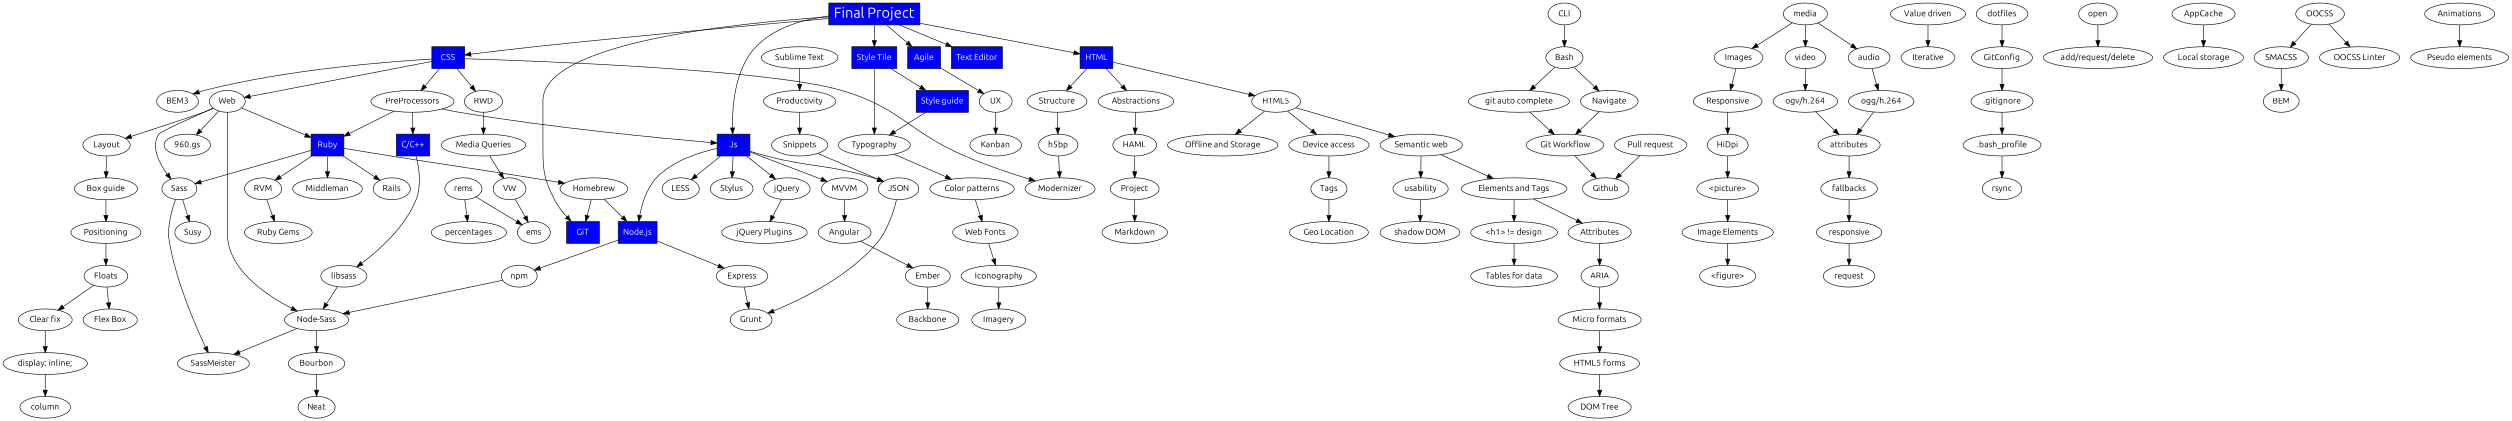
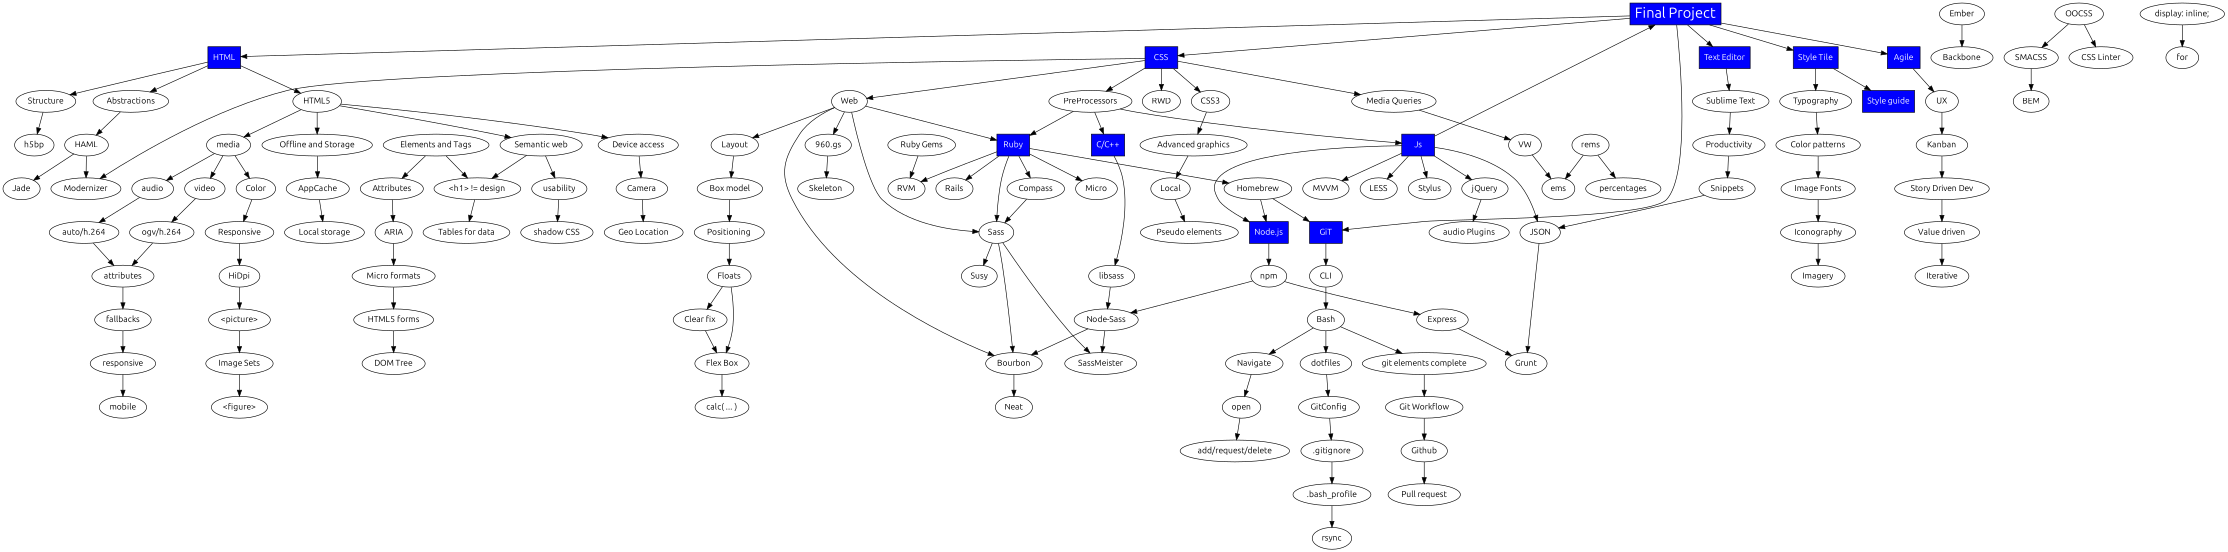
(2460, 14) -> (1170, 189)
(754, 49) -> (1542, 82)
(1739, 58) -> (256, 189)
(2359, 58) -> (2101, 58)
none -> (1727, 77)
(178, 101) -> (1211, 101)
(1519, 101) -> (1424, 364)
(1881, 101) -> (84, 232)
(483, 120) -> (1266, 77)
(912, 121) -> none
(1590, 121) -> (1249, 383)
none -> (275, 122)
none -> (1194, 145)
none -> (317, 164)
(1059, 164) -> (86, 164)
(1464, 165) -> (512, 165)
(1630, 165) -> (1424, 470)
(106, 189) -> (730, 189)
(327, 189) -> (1096, 189)
none -> (826, 189)
none -> (1036, 189)
(1135, 189) -> (22, 189)
(1329, 189) -> (642, 189)
none -> (1942, 189)
(270, 208) -> (915, 164)
(227, 225) -> (834, 256)
(764, 232) -> (1469, 232)
(845, 232) -> none
(985, 232) -> (1818, 189)
(1135, 232) -> none
(1420, 232) -> (557, 232)
(1728, 232) -> (239, 364)
none -> (1326, 251)
(688, 253) -> (1349, 298)
(1849, 276) -> (123, 407)
none -> (1006, 295)
(45, 339) -> (710, 339)
none -> (1326, 339)
(45, 407) -> (2182, 58)
none -> (722, 407)
